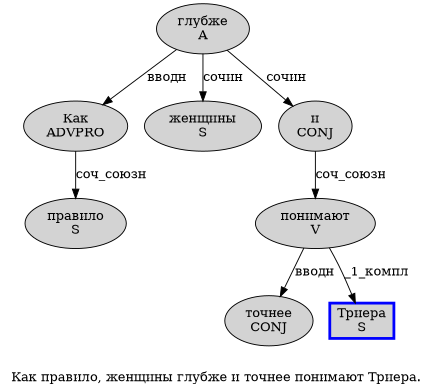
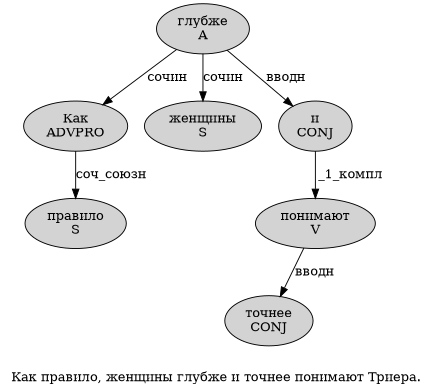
(167, 77) -> (167, 77)
(286, 77) -> (286, 77)
(351, 175) -> (351, 175)
(362, 321) -> none
